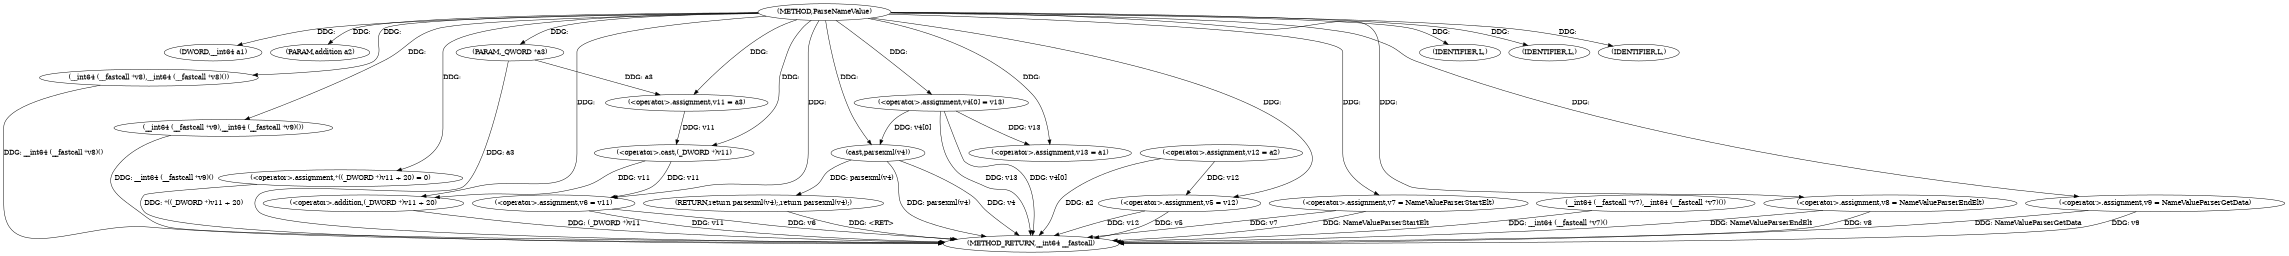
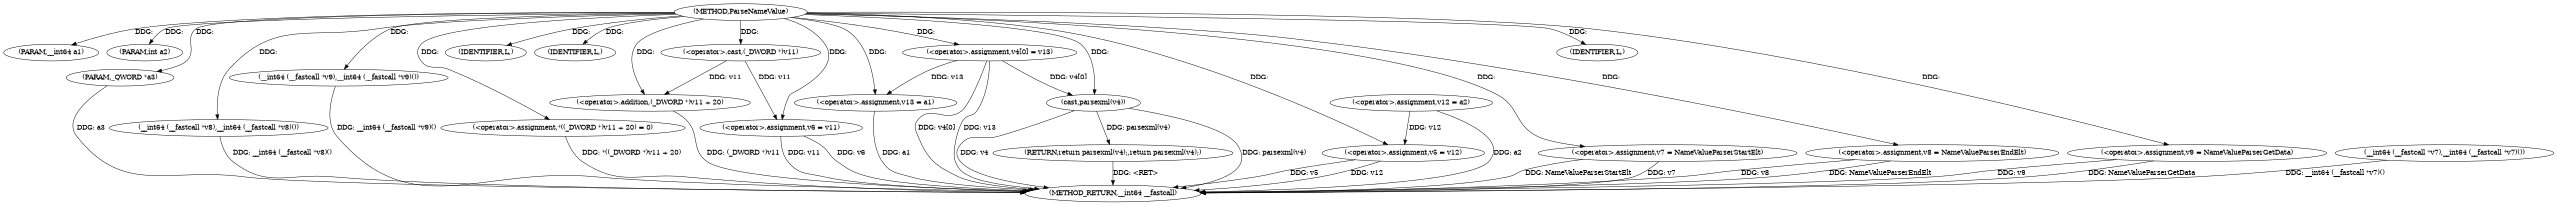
(213, 53) -> (51, 53)
(320, 53) -> (145, 53)
(687, 103) -> none
none -> (927, 180)
